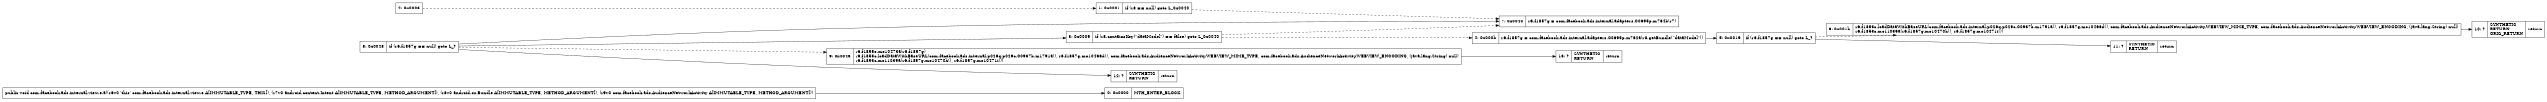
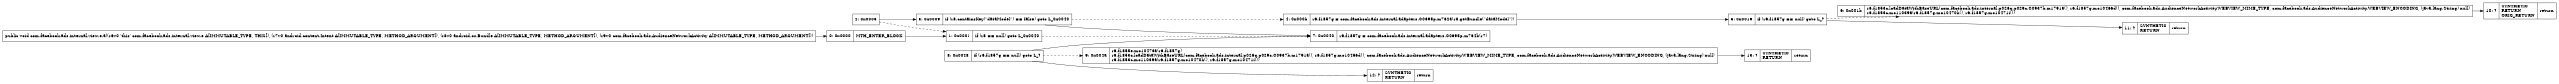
(1359, 30) -> (1176, 32)
none -> (924, 36)
(761, 42) -> (896, 19)
